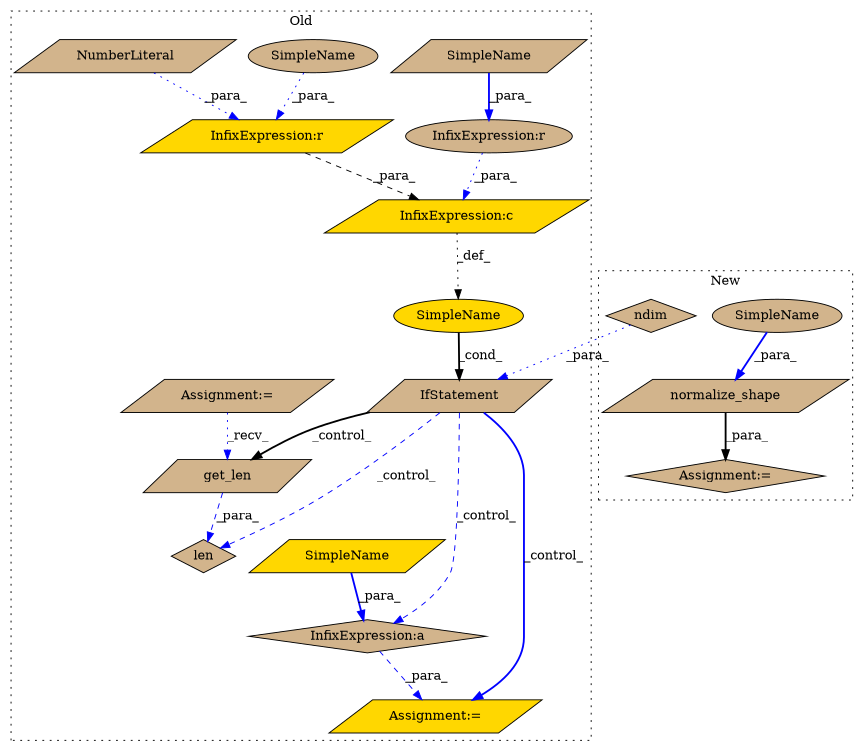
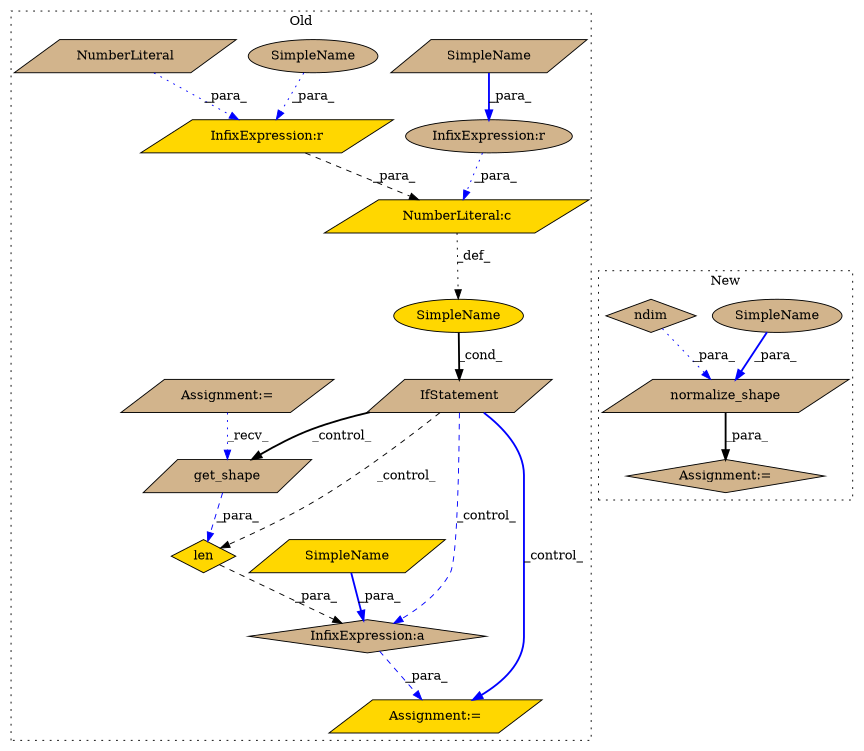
(457, 216) -> (457, 216)
(569, 350) -> (683, 351)
(227, 476) -> (227, 476)
(339, 486) -> (339, 486)
(204, 556) -> (204, 556)
none -> (277, 592)
